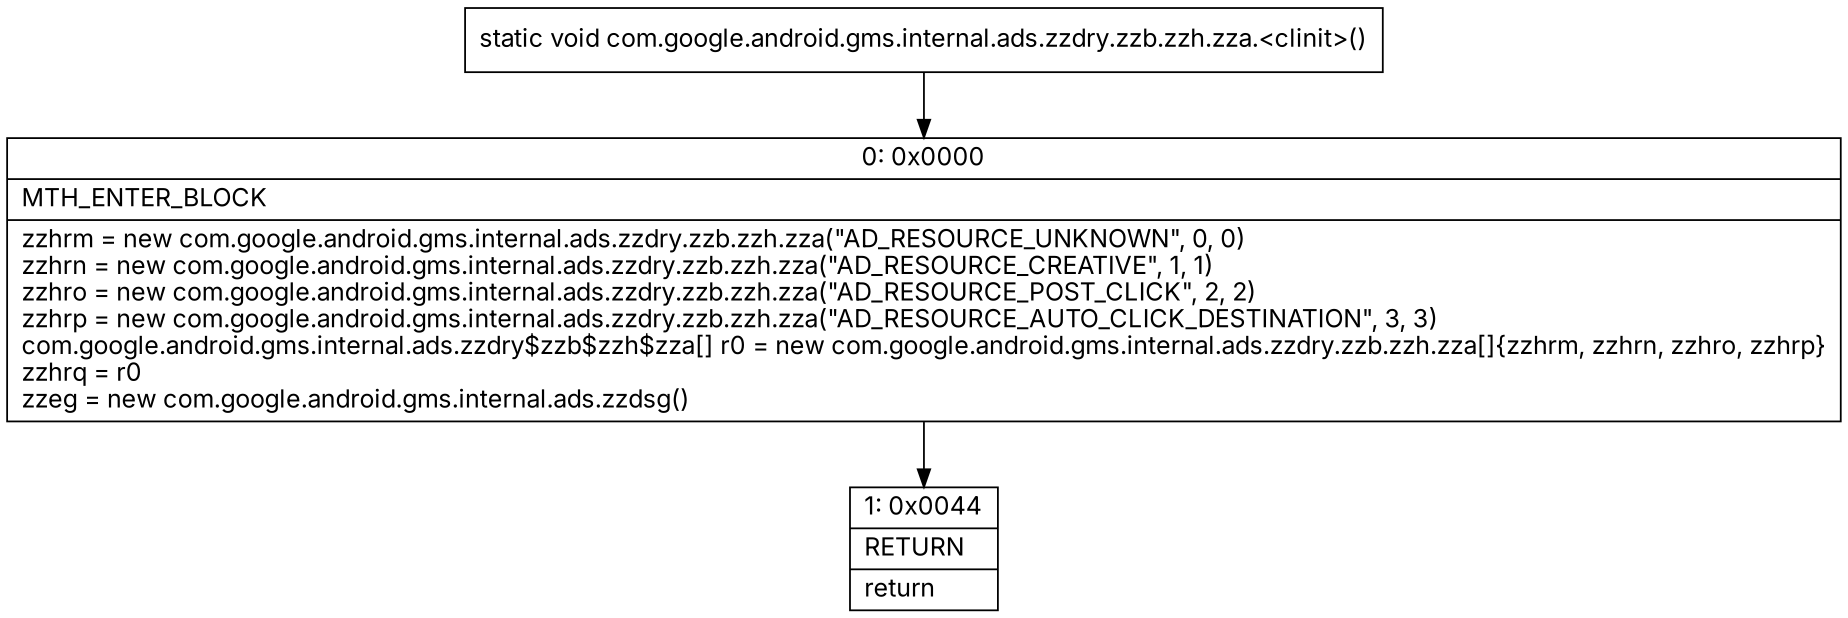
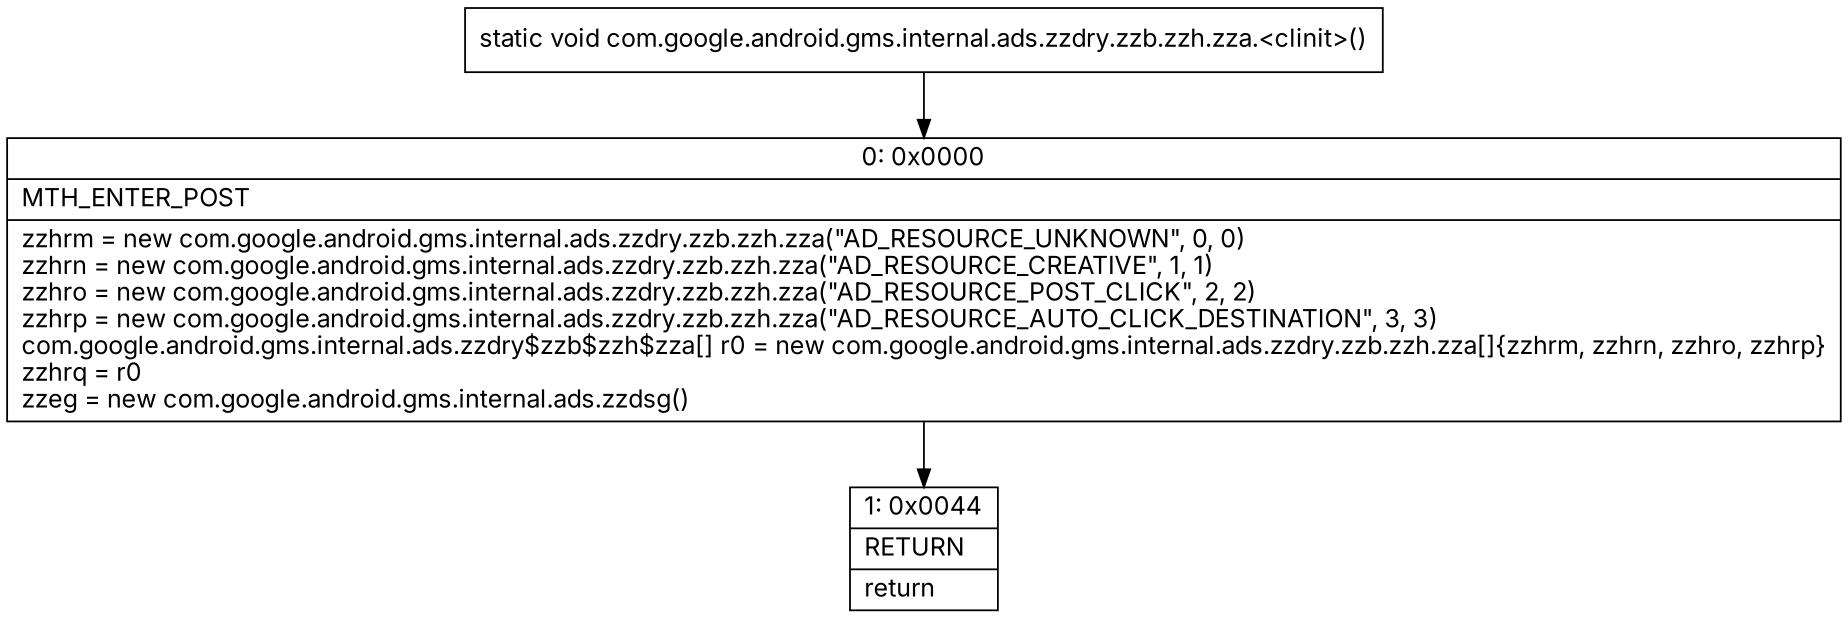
(145, 199) -> (136, 199)
